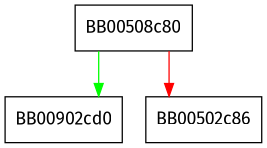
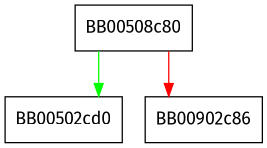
(64, 120) -> (64, 120)
(204, 120) -> (204, 120)
